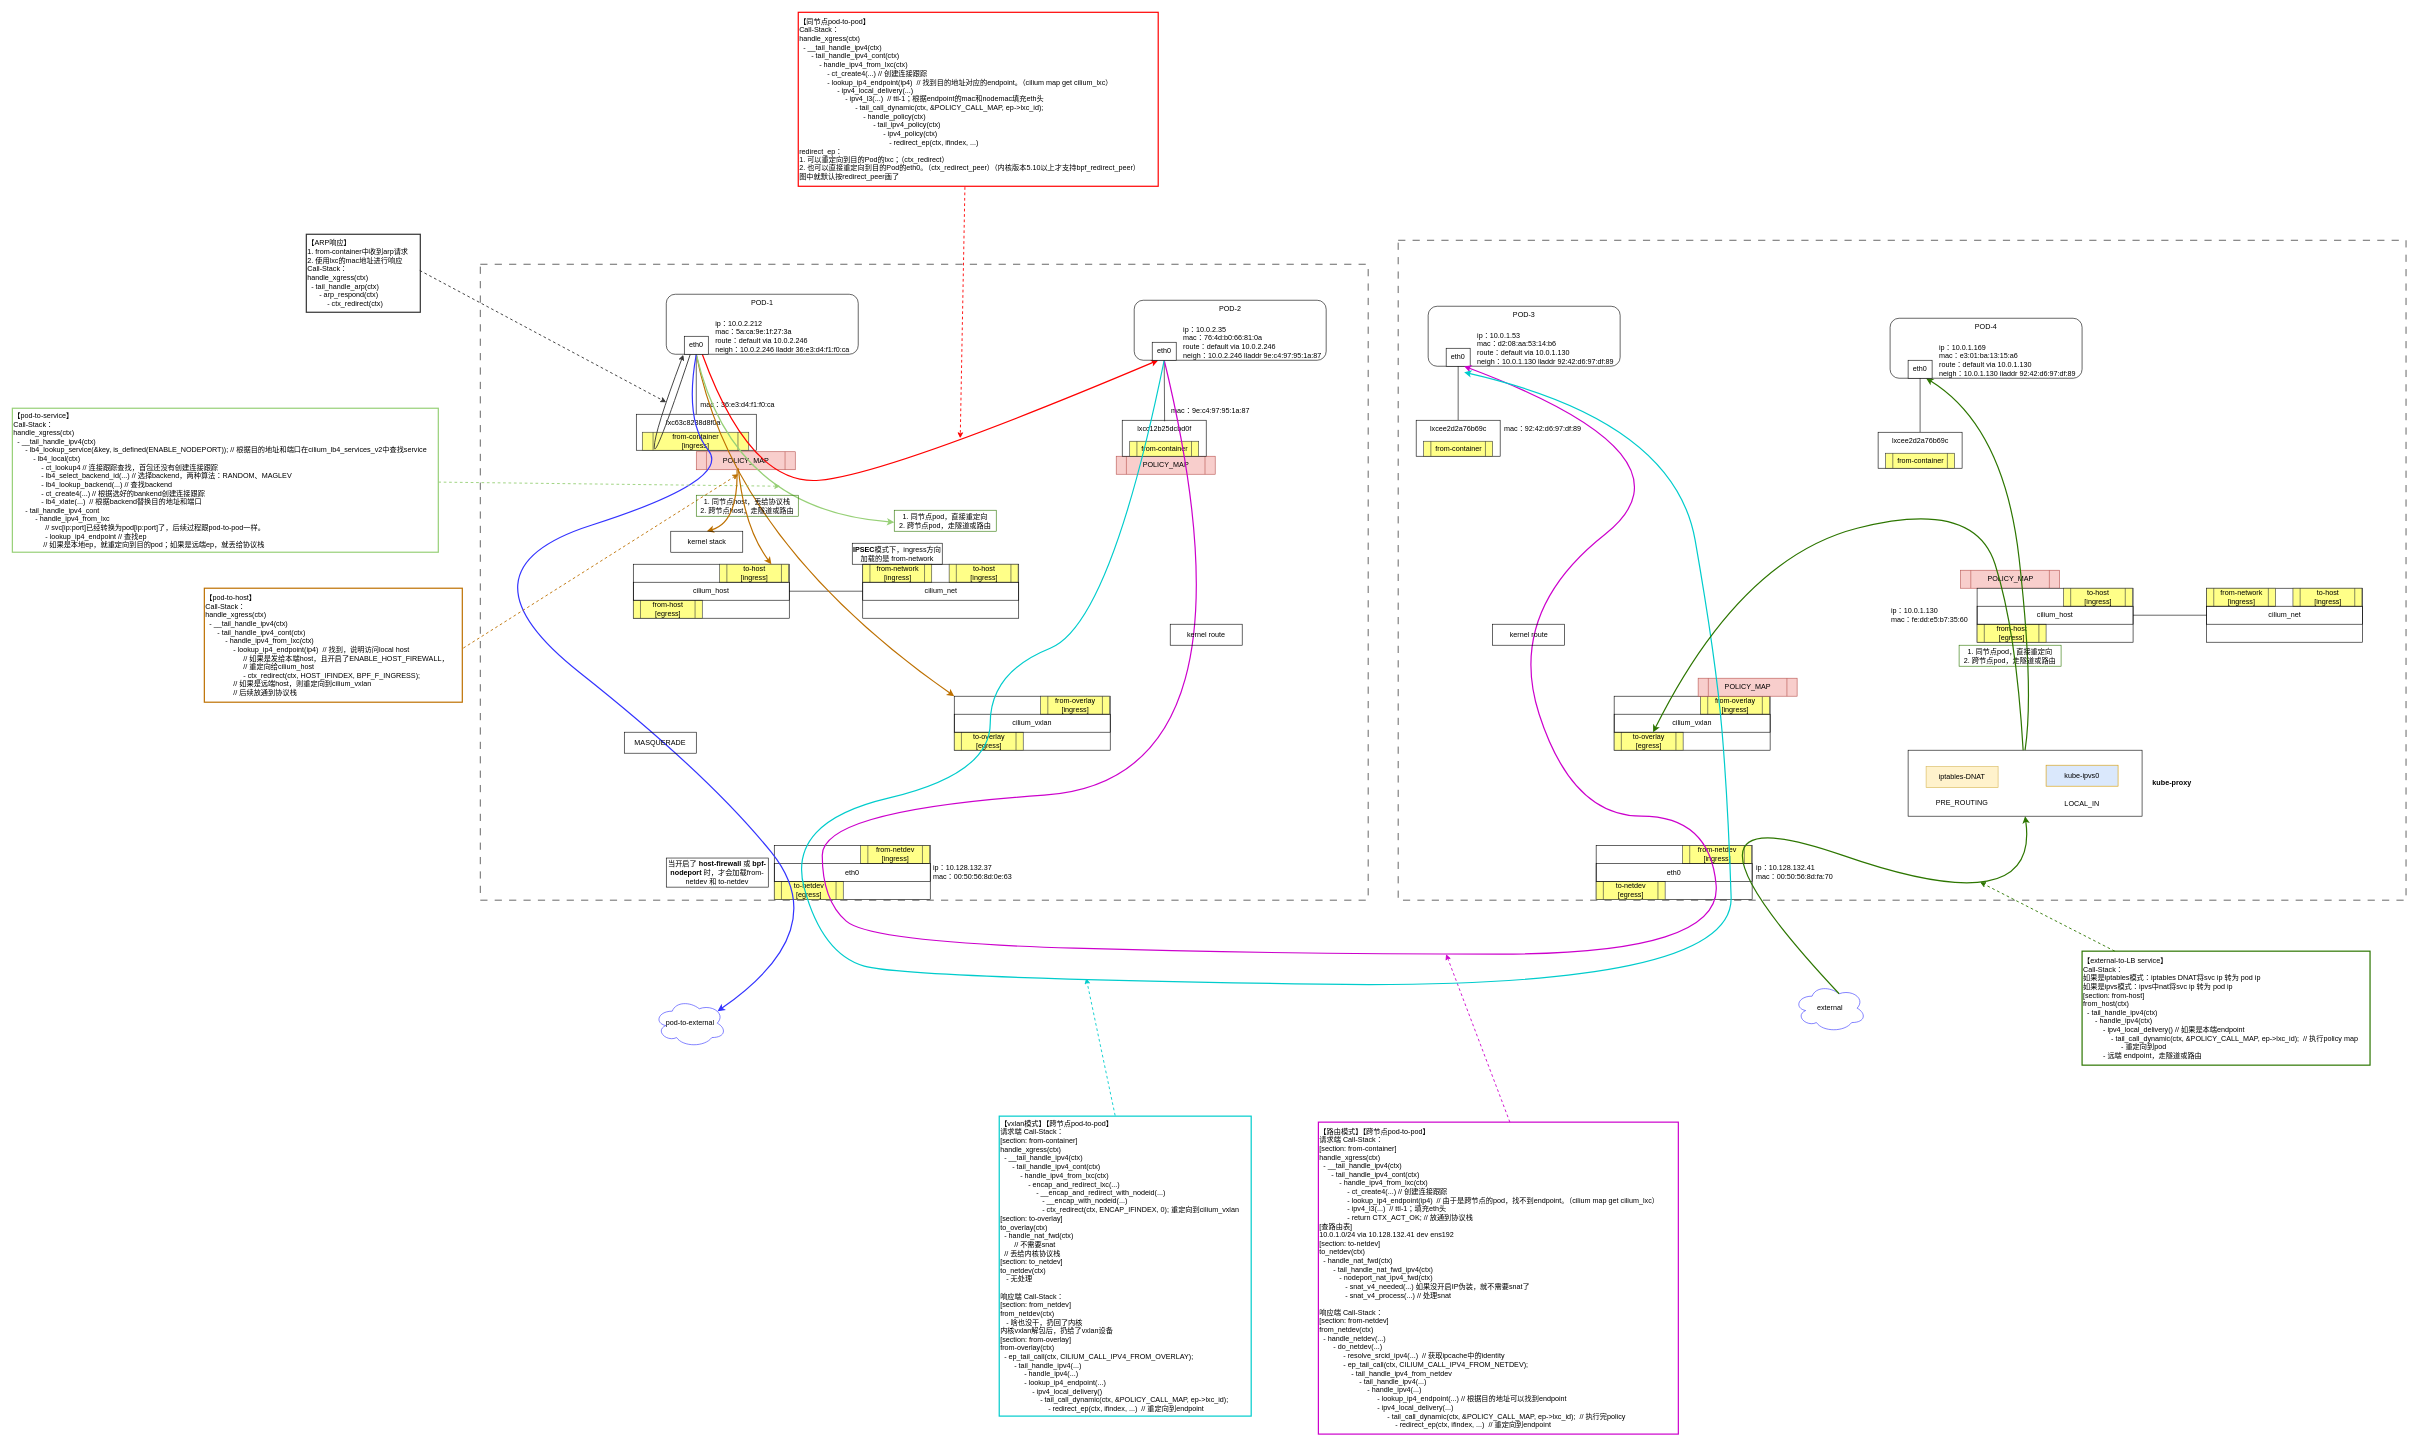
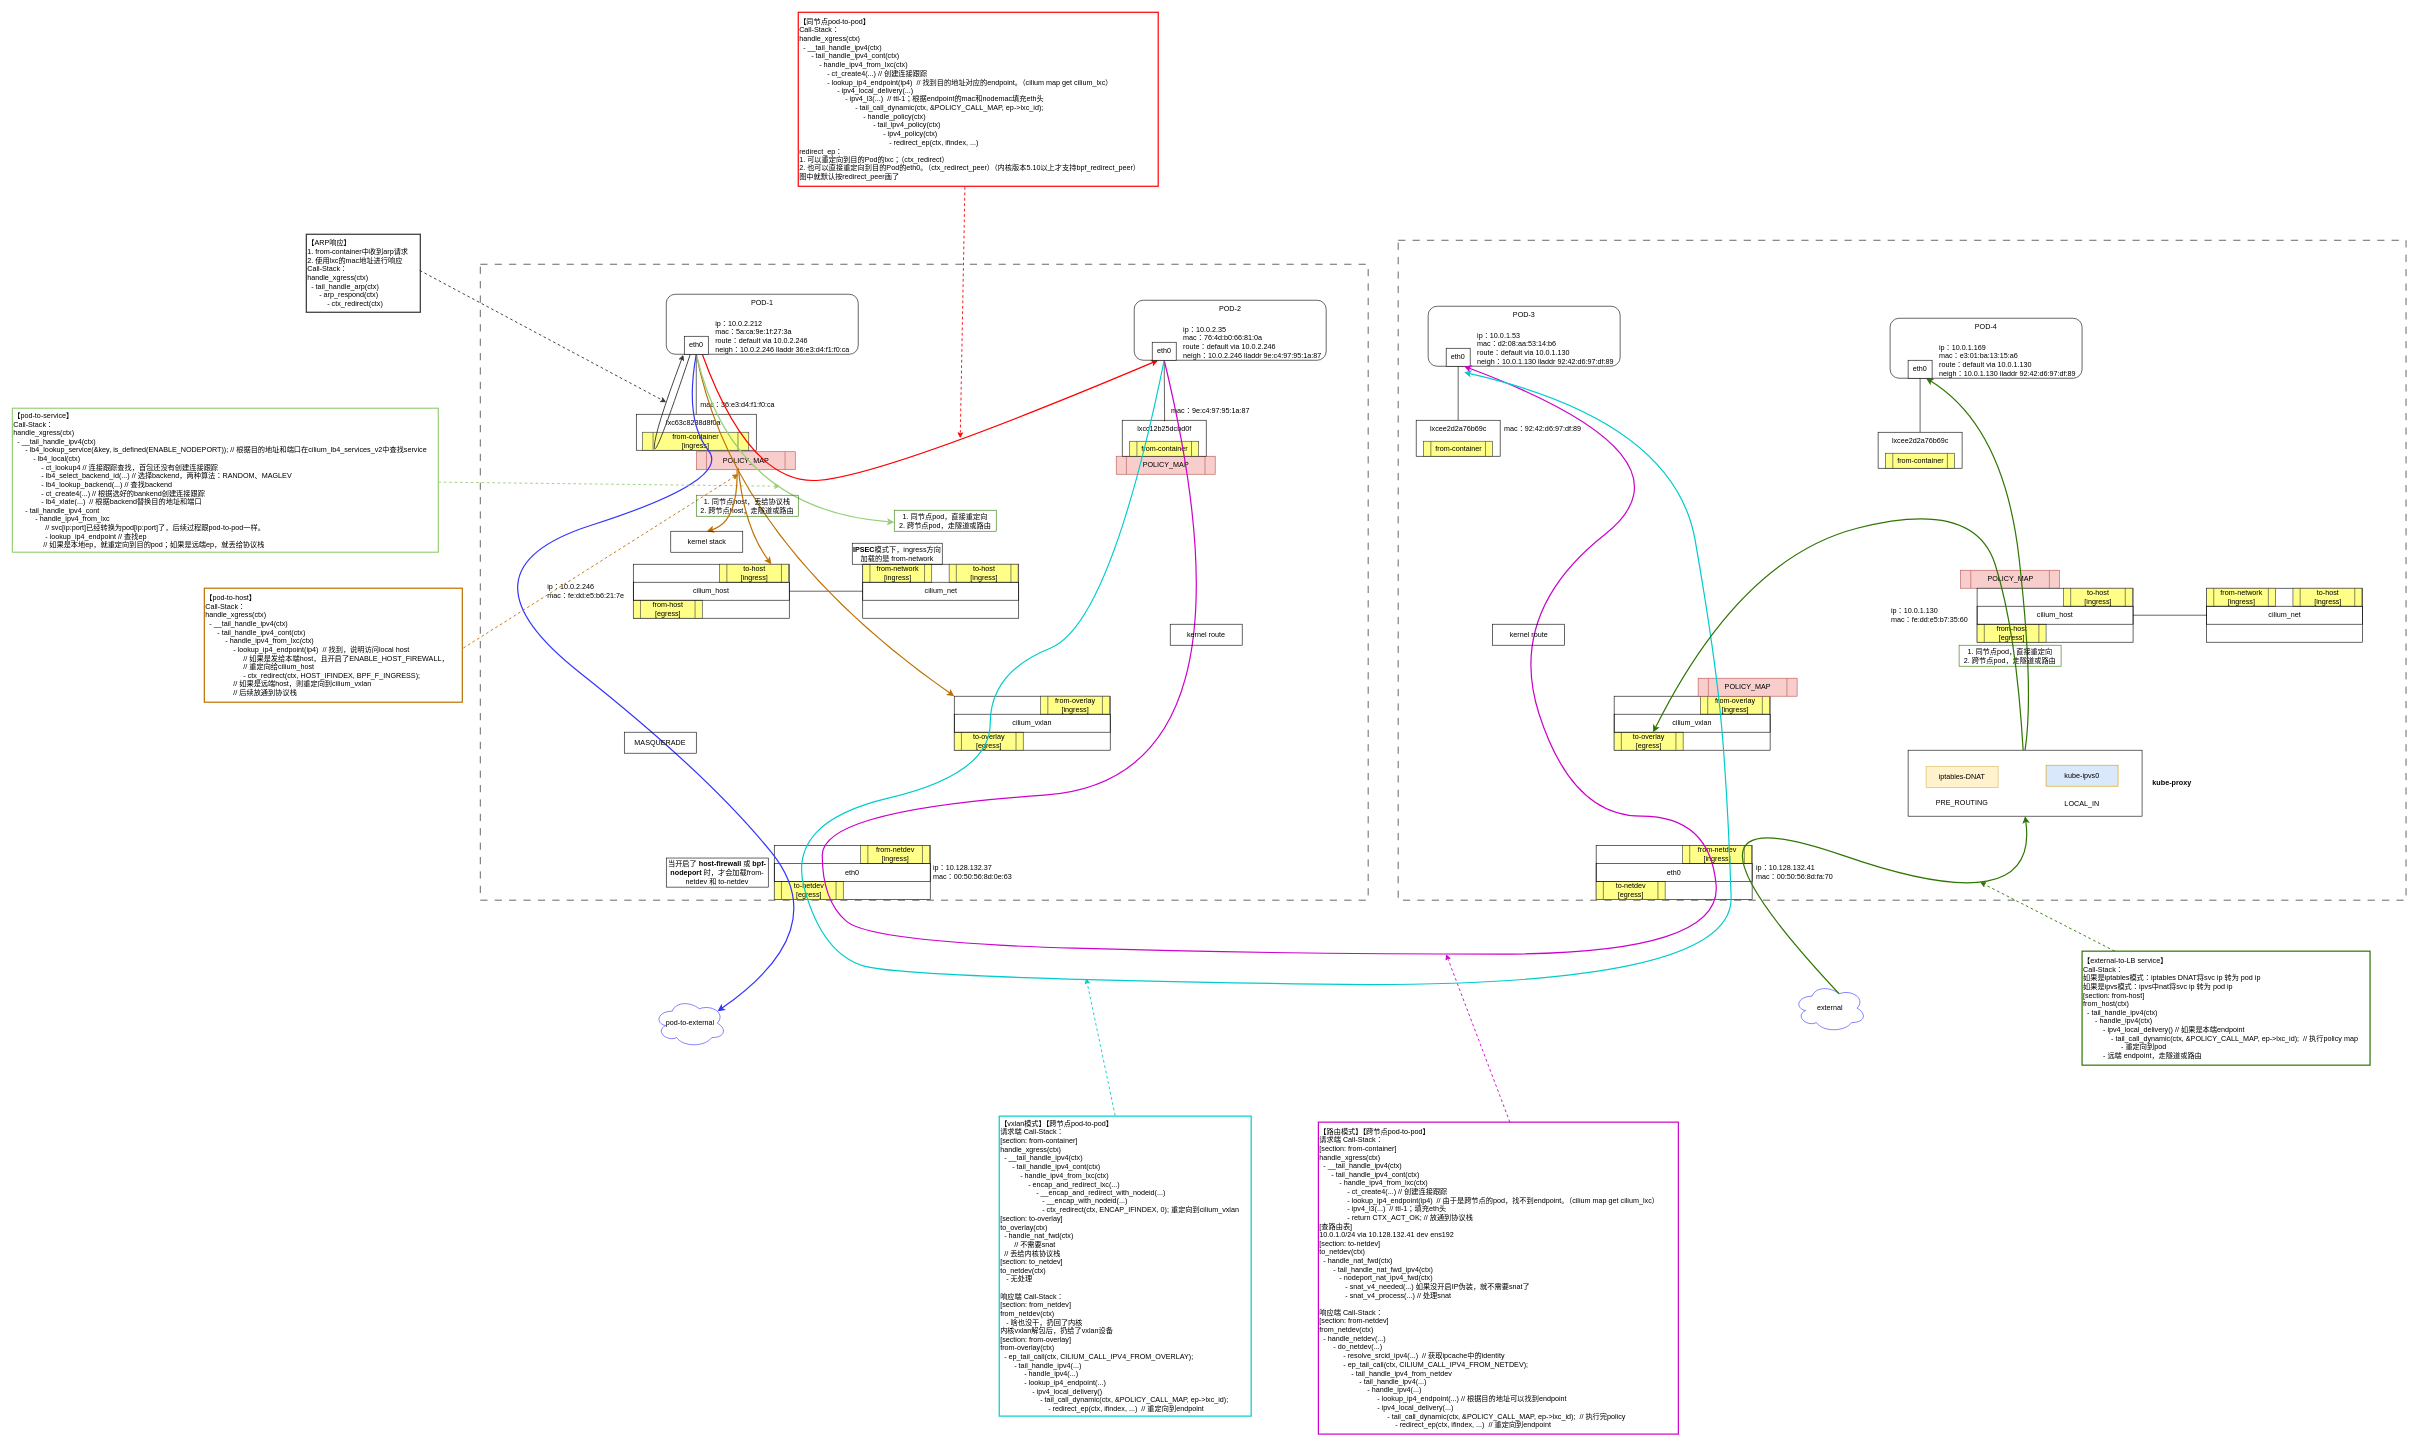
none -> (590, 591)
